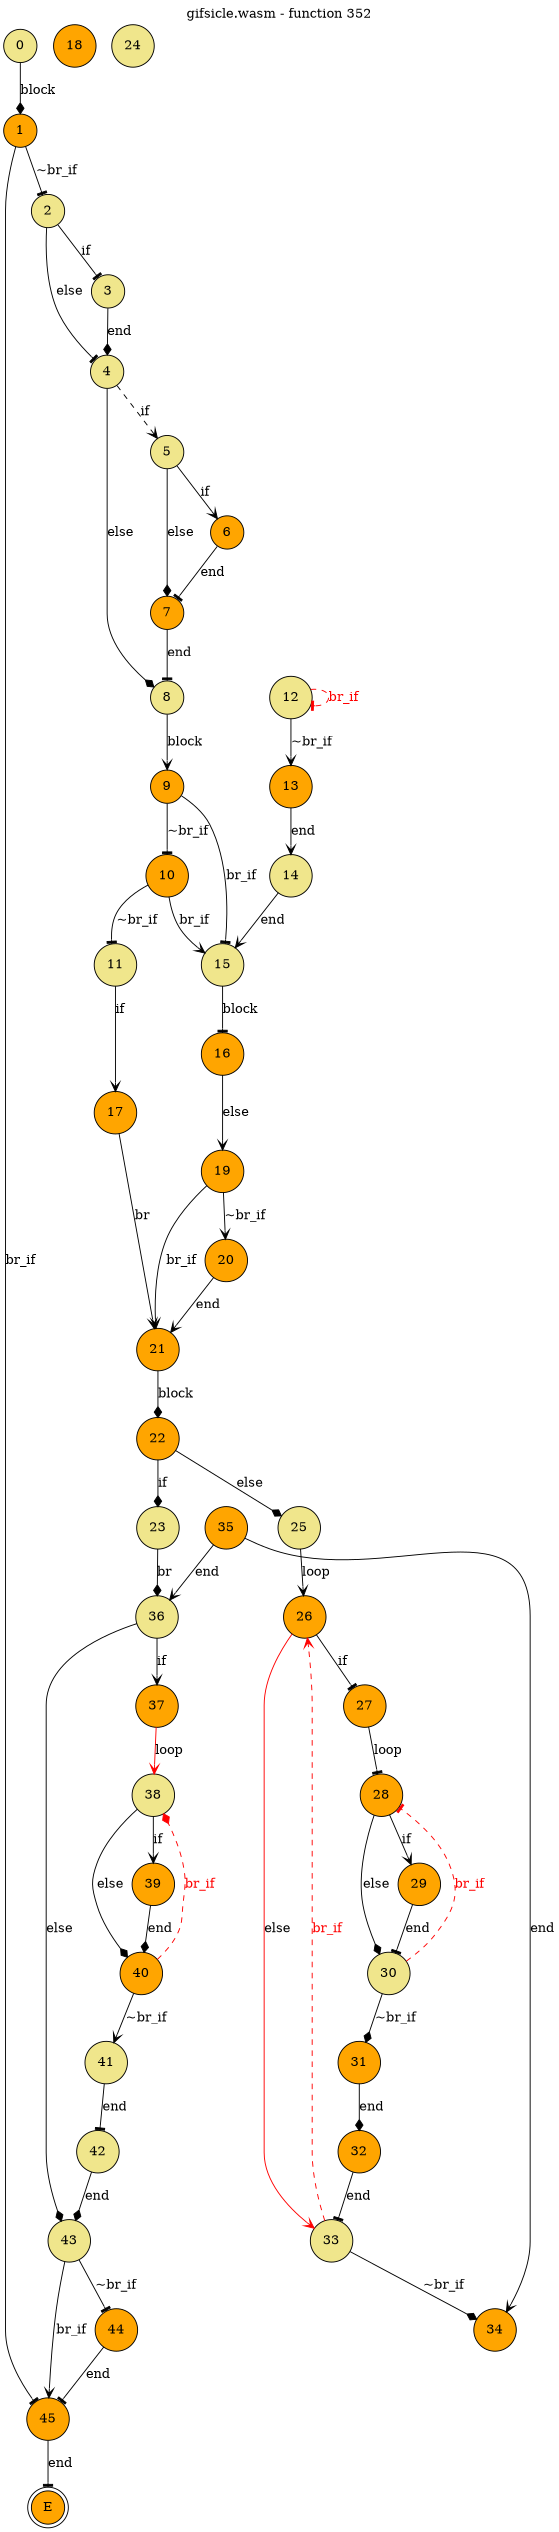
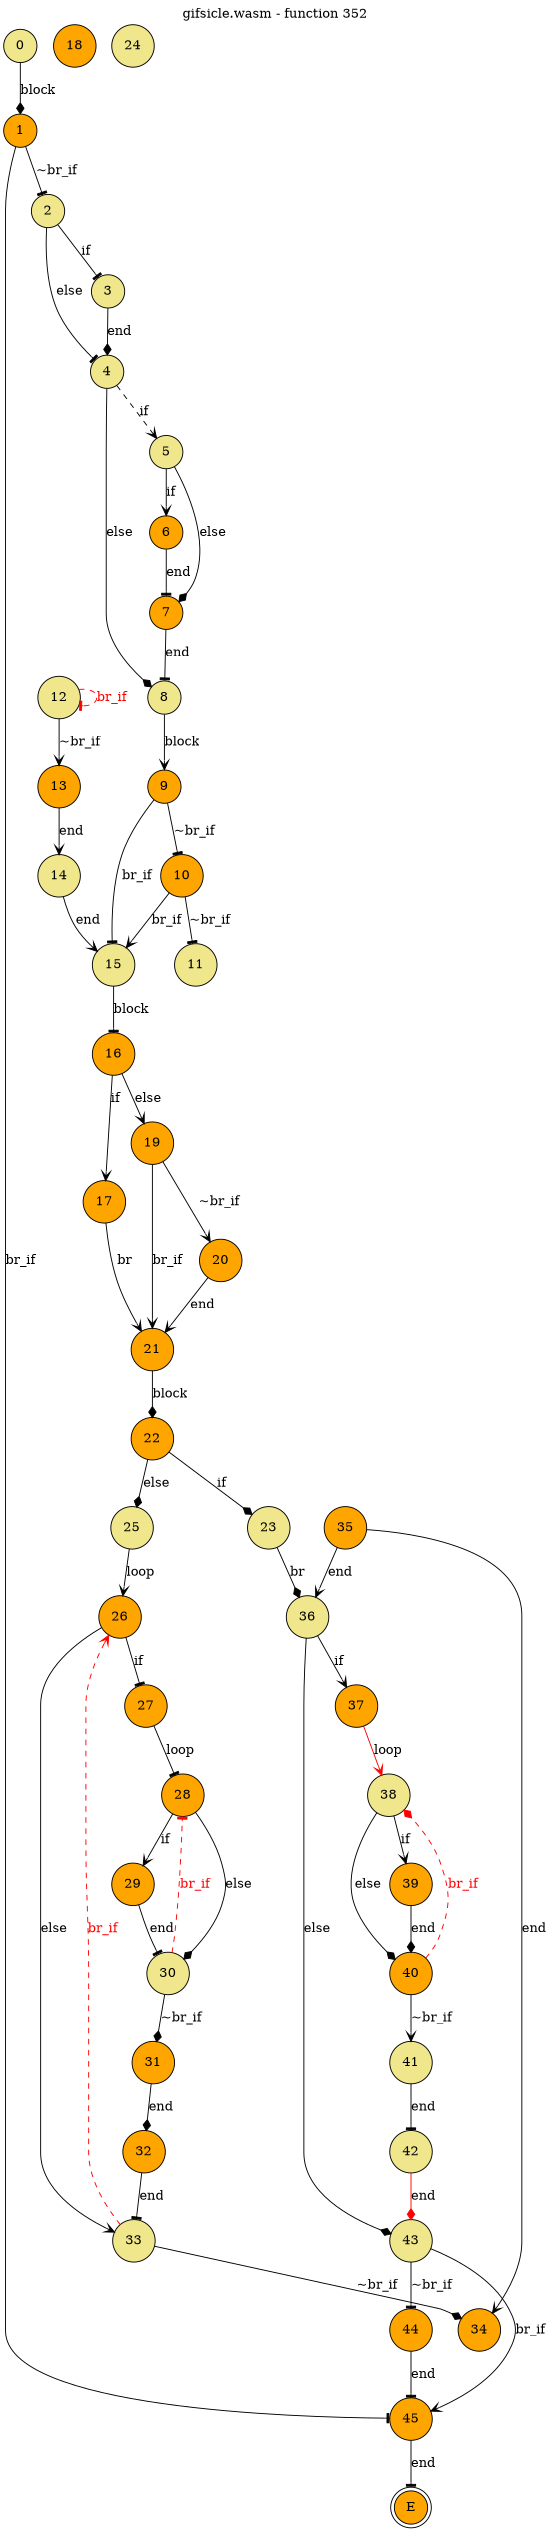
(115, 1034) -> (109, 1123)
(264, 1932) -> (41, 1930)
(85, 2191) -> (411, 2191)
